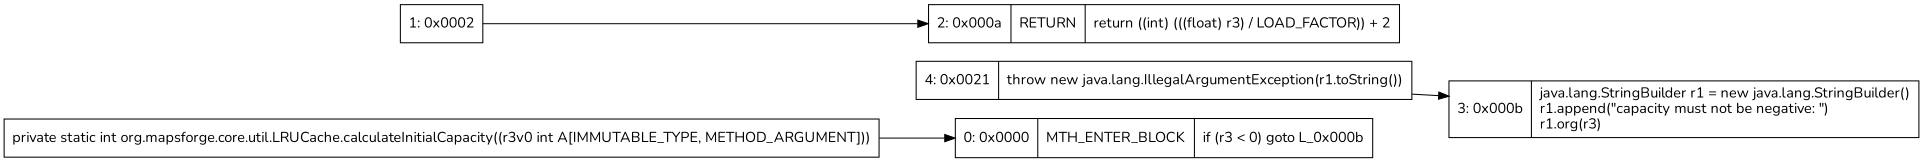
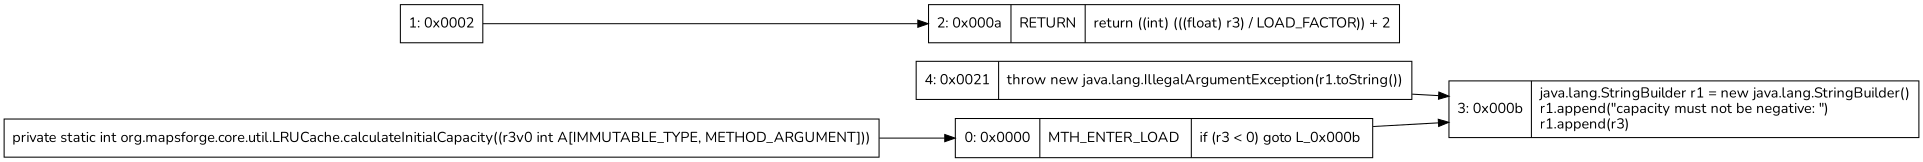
(1571, 124) -> (1585, 124)
none -> (1406, 125)
(1116, 138) -> (1114, 138)
